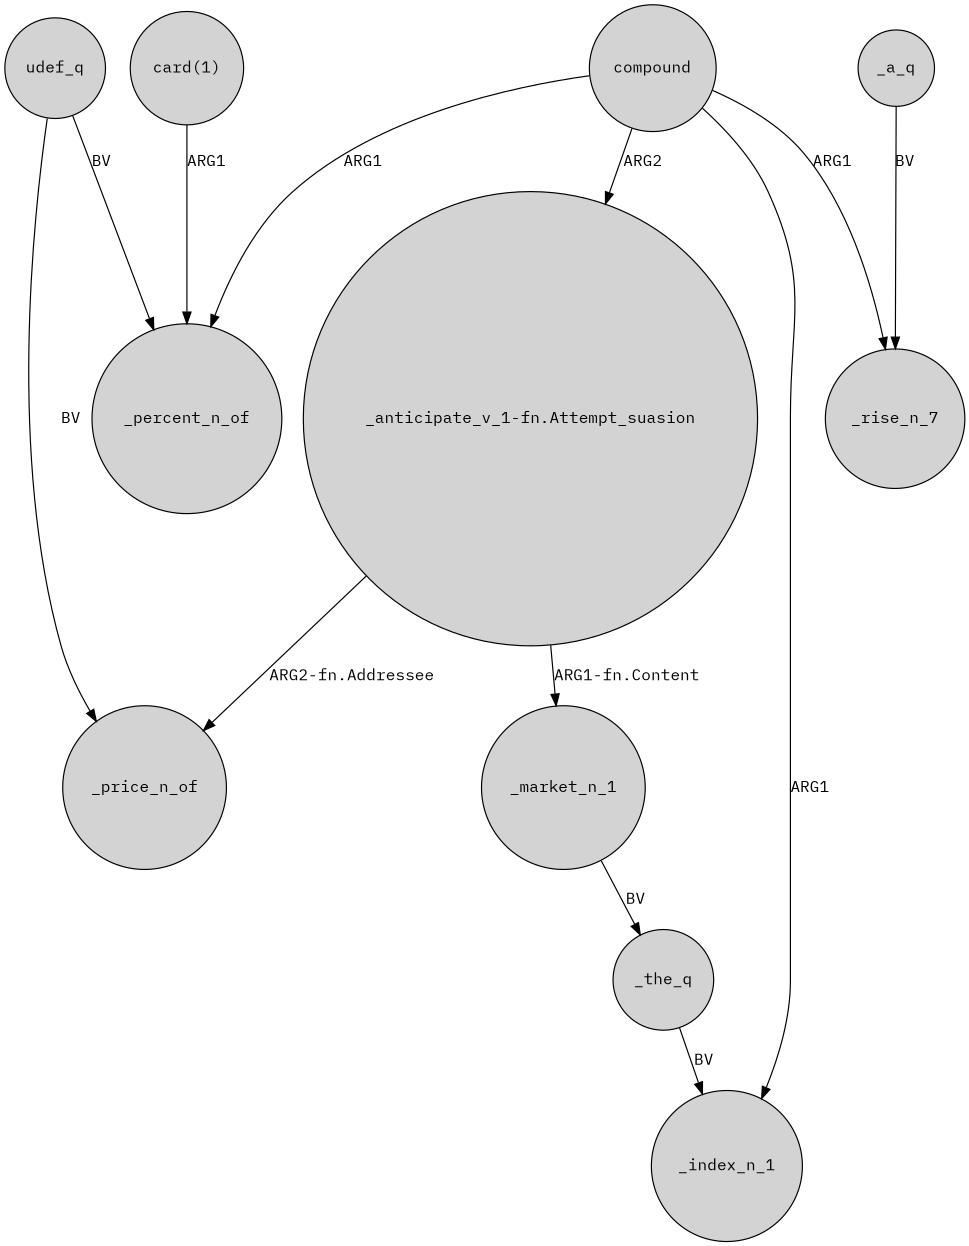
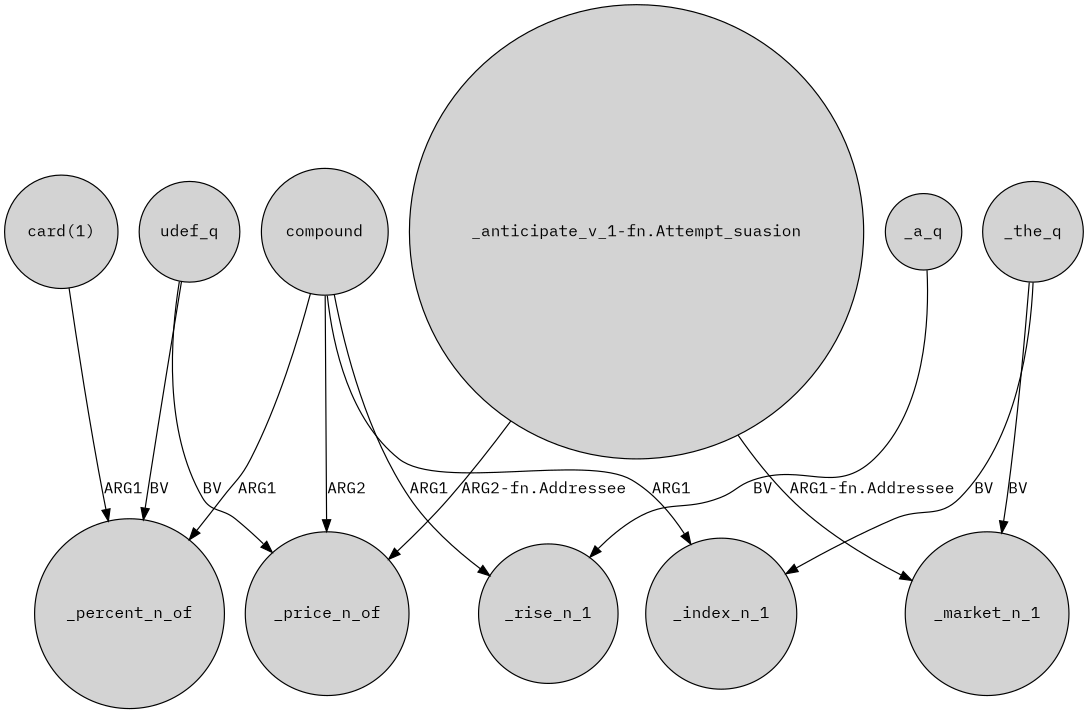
(621, 161) -> (326, 408)
(895, 419) -> (548, 614)
(627, 676) -> (872, 489)
(618, 892) -> (1017, 414)
